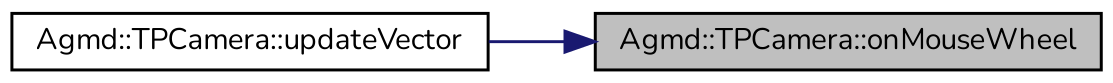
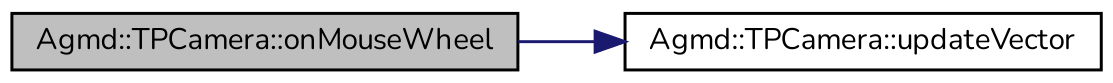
(527, 42) -> (557, 42)
